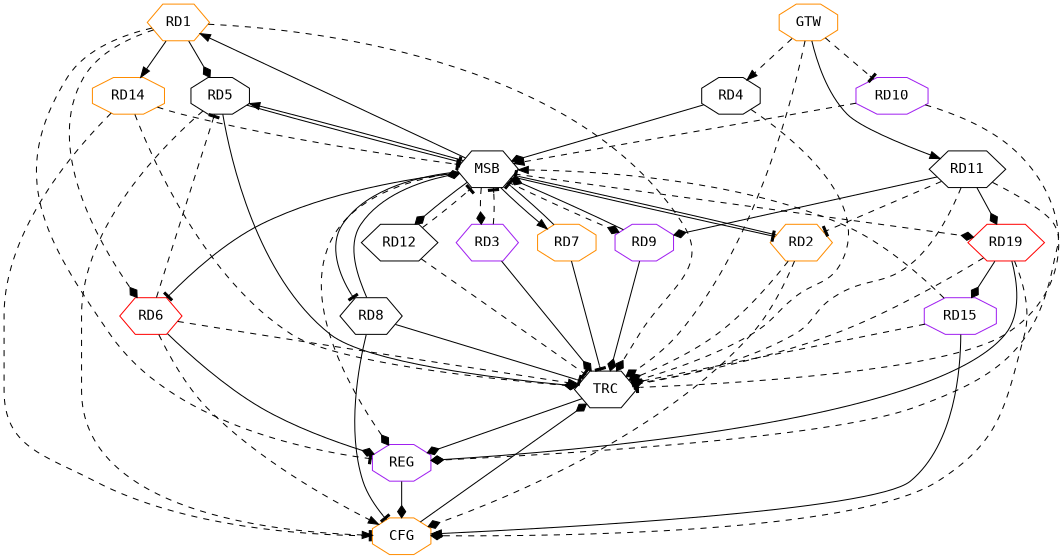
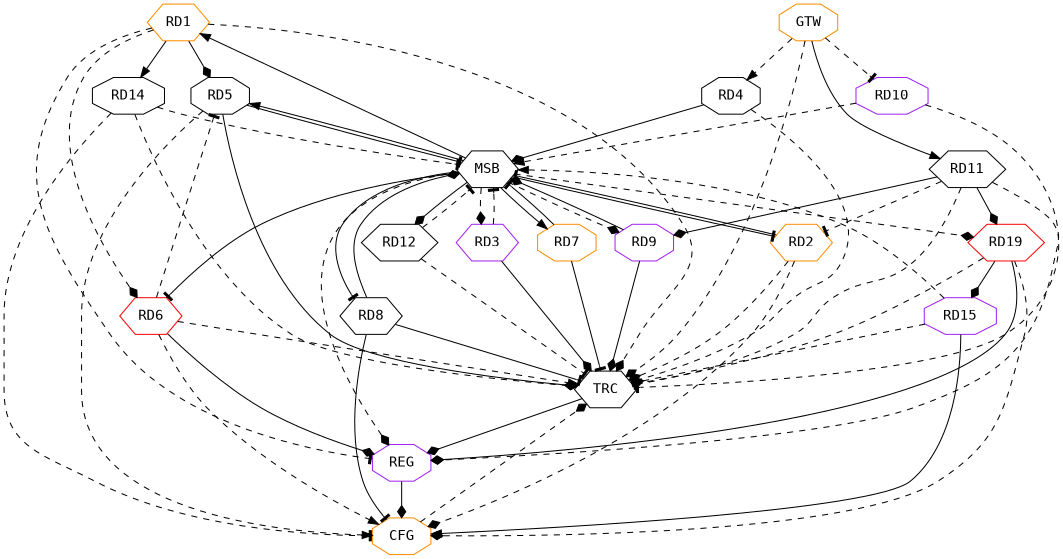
(128, 96) -> (128, 96)
(498, 467) -> (498, 467)
